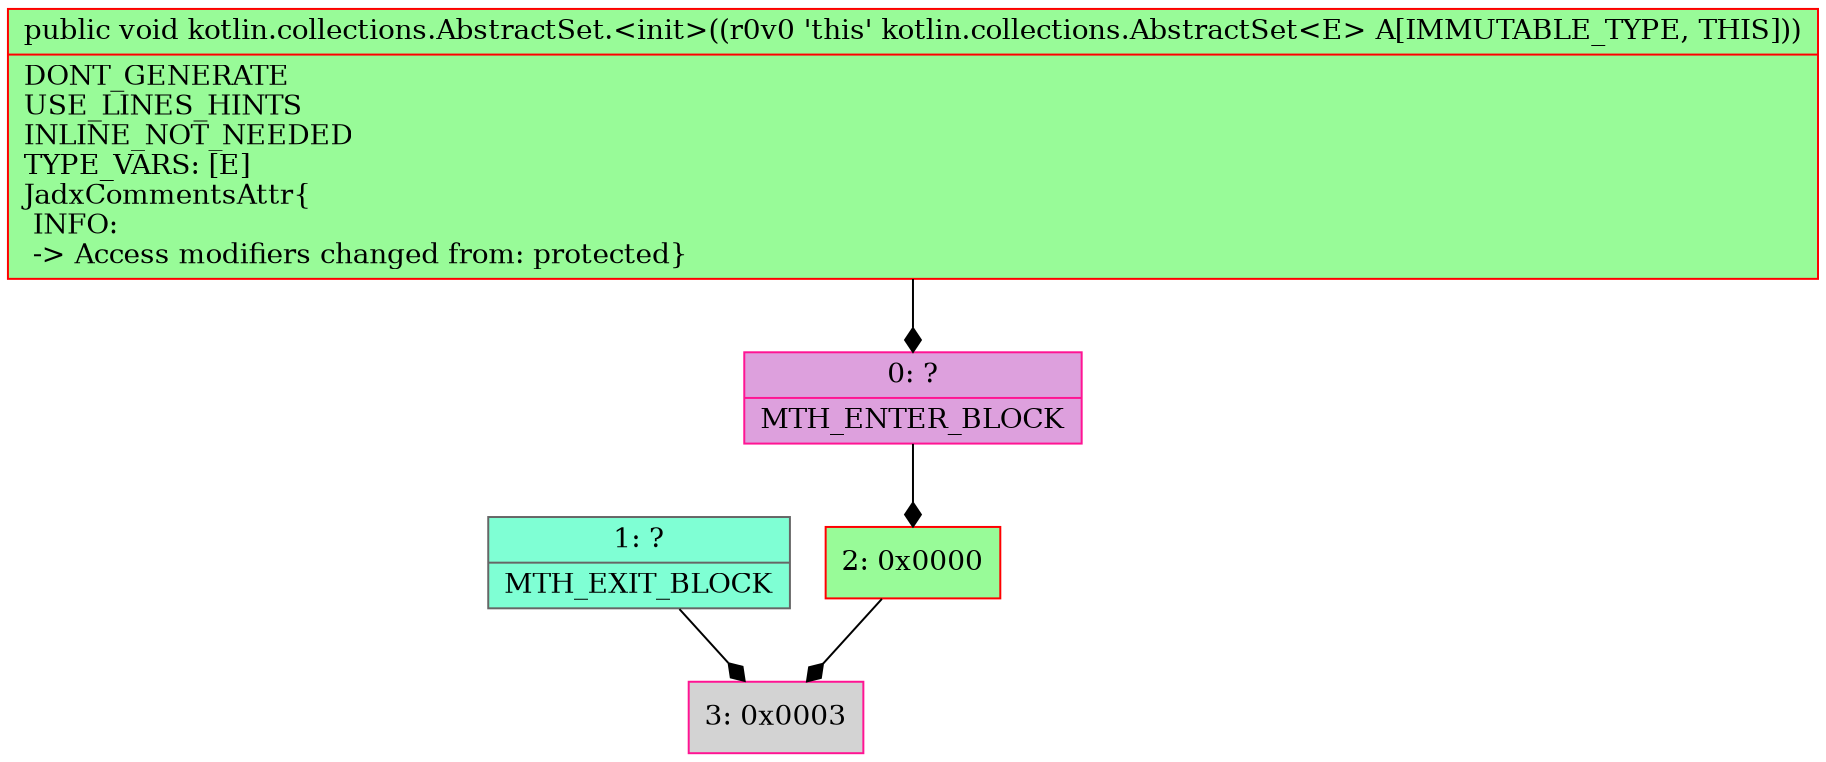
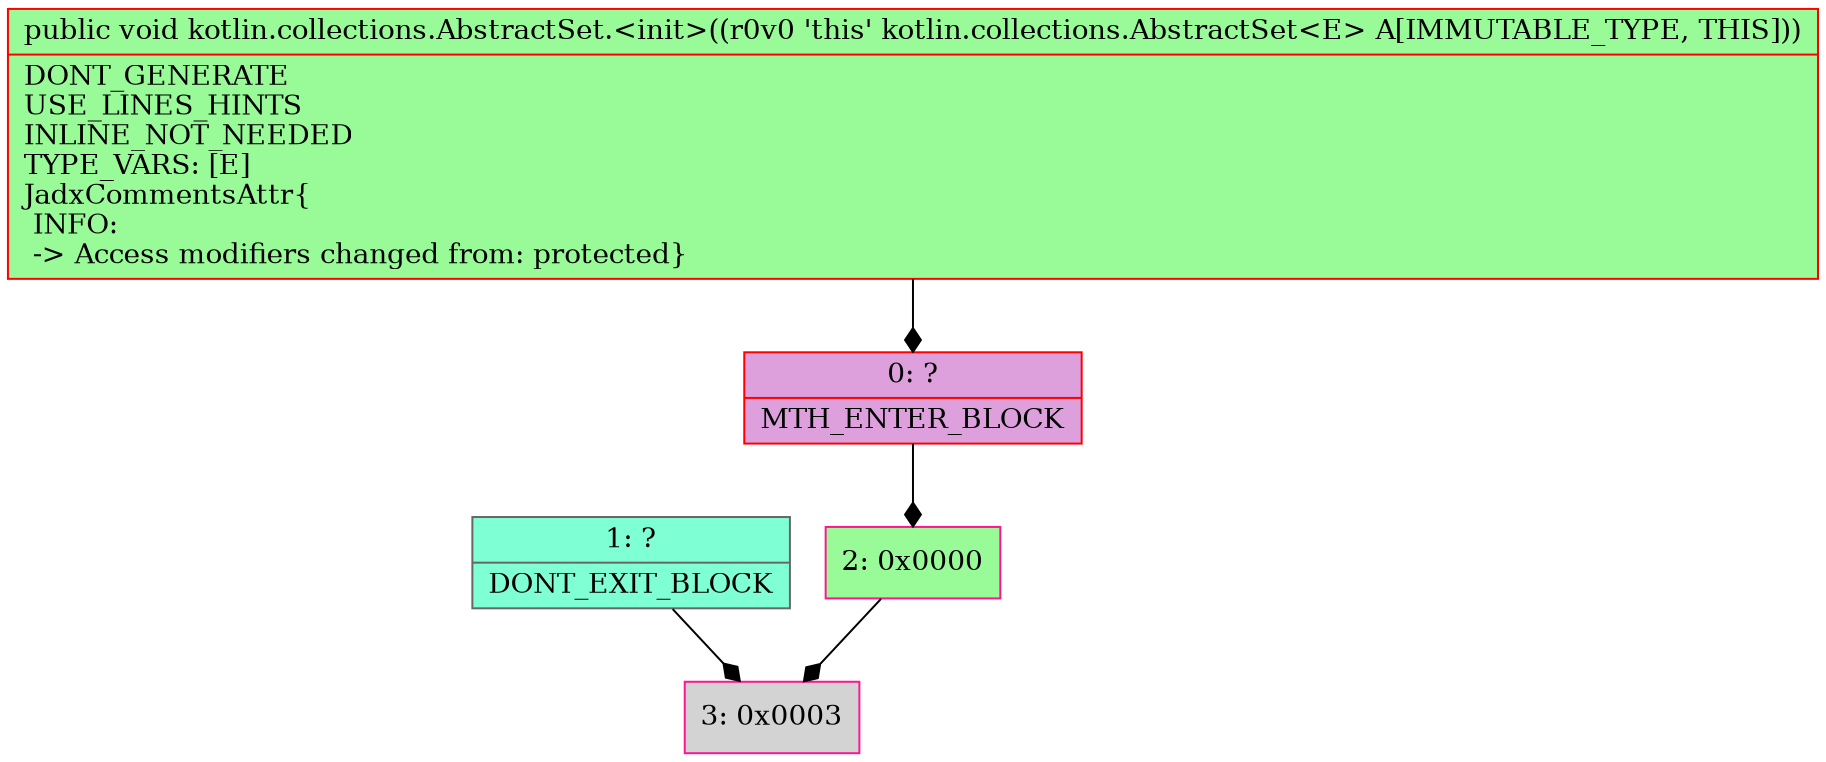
(913, 398) -> (913, 398)
(913, 563) -> (913, 563)
(639, 585) -> (631, 585)
